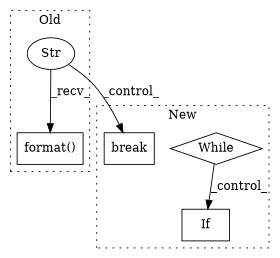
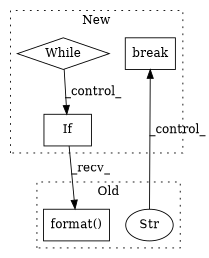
(51, 97) -> (72, 173)
